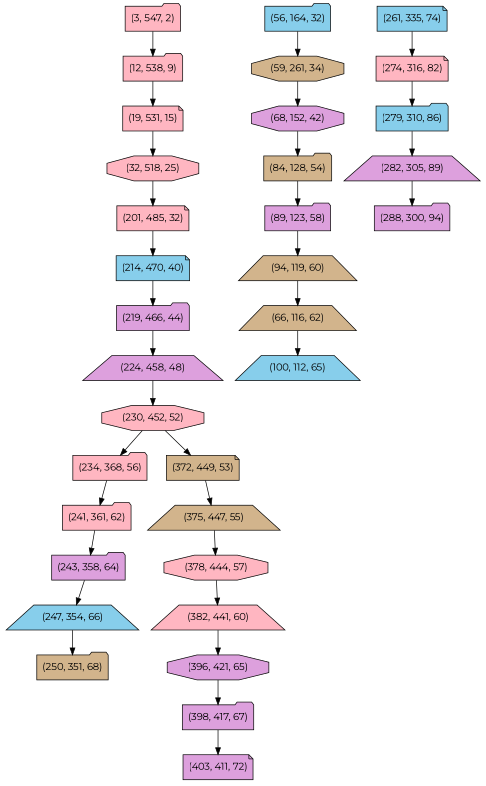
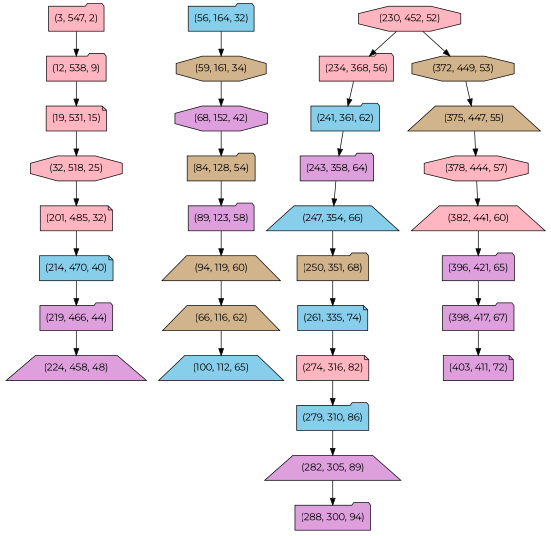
(298, 69) -> (221, 69)
none -> (333, 290)
(153, 390) -> none
(203, 468) -> (463, 69)
(97, 518) -> (345, 119)
(218, 667) -> (478, 268)
